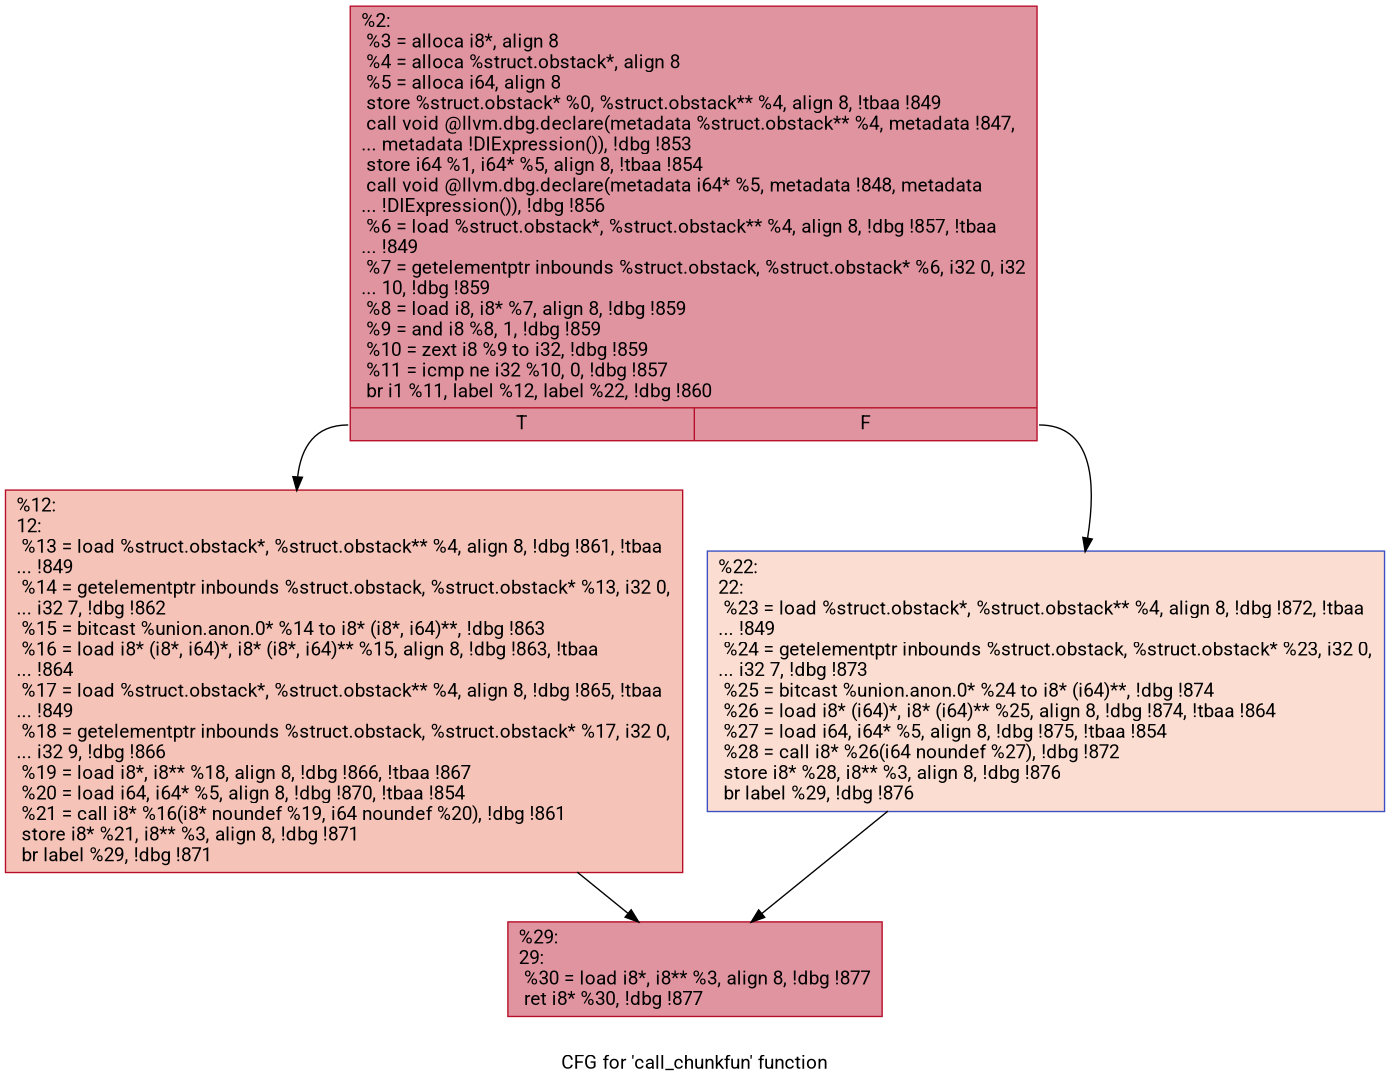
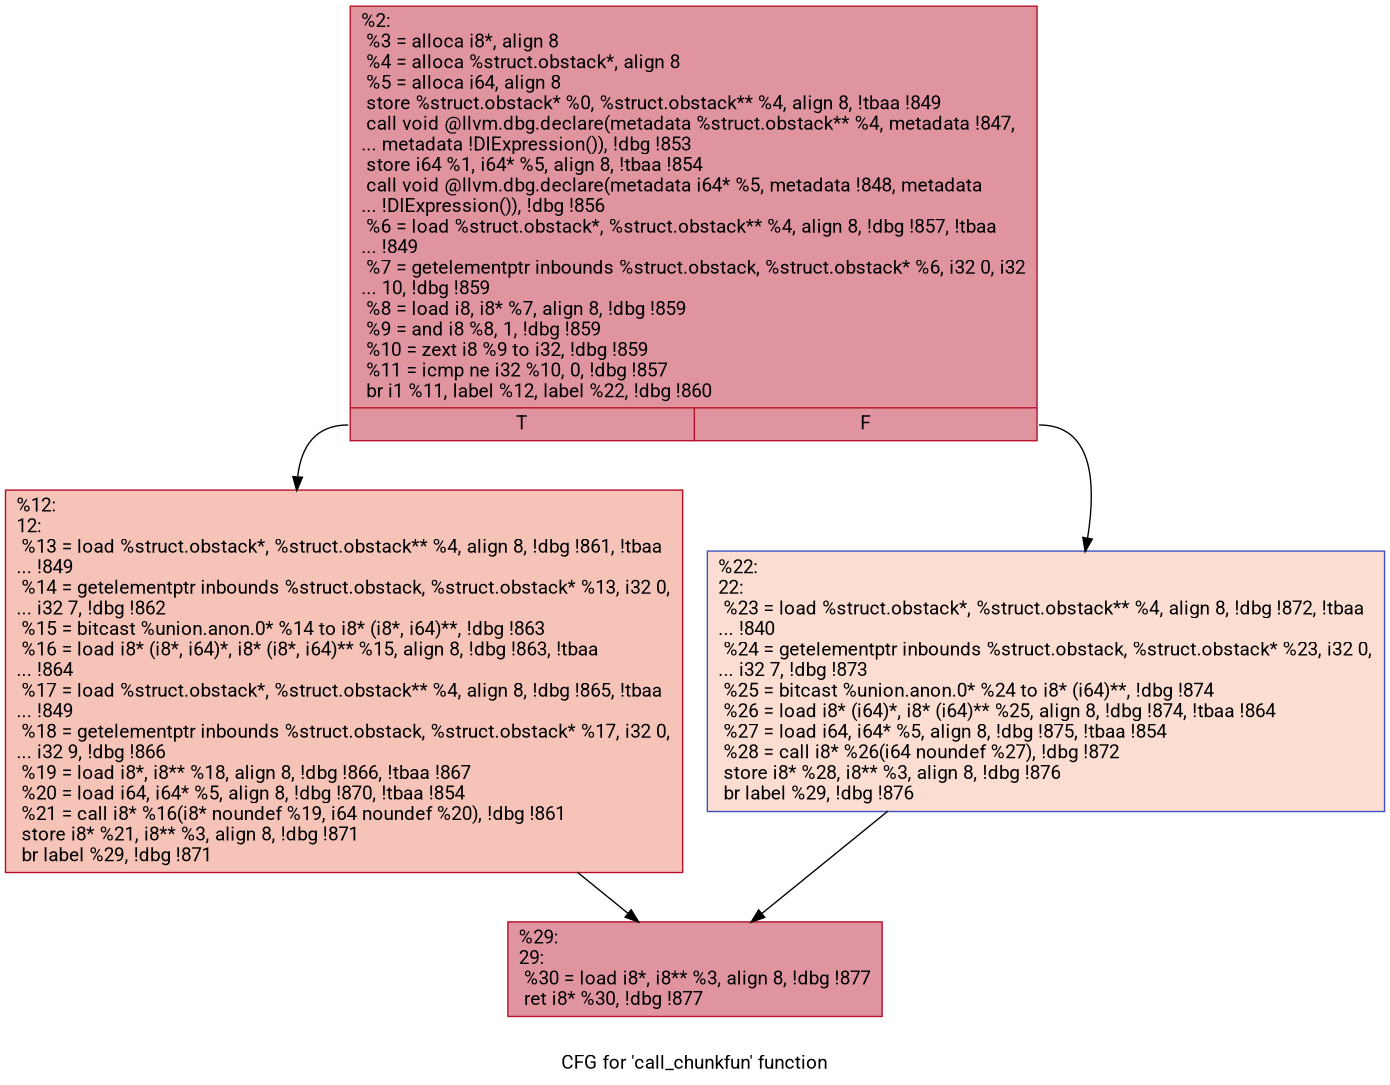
(747, 629) -> (747, 629)
